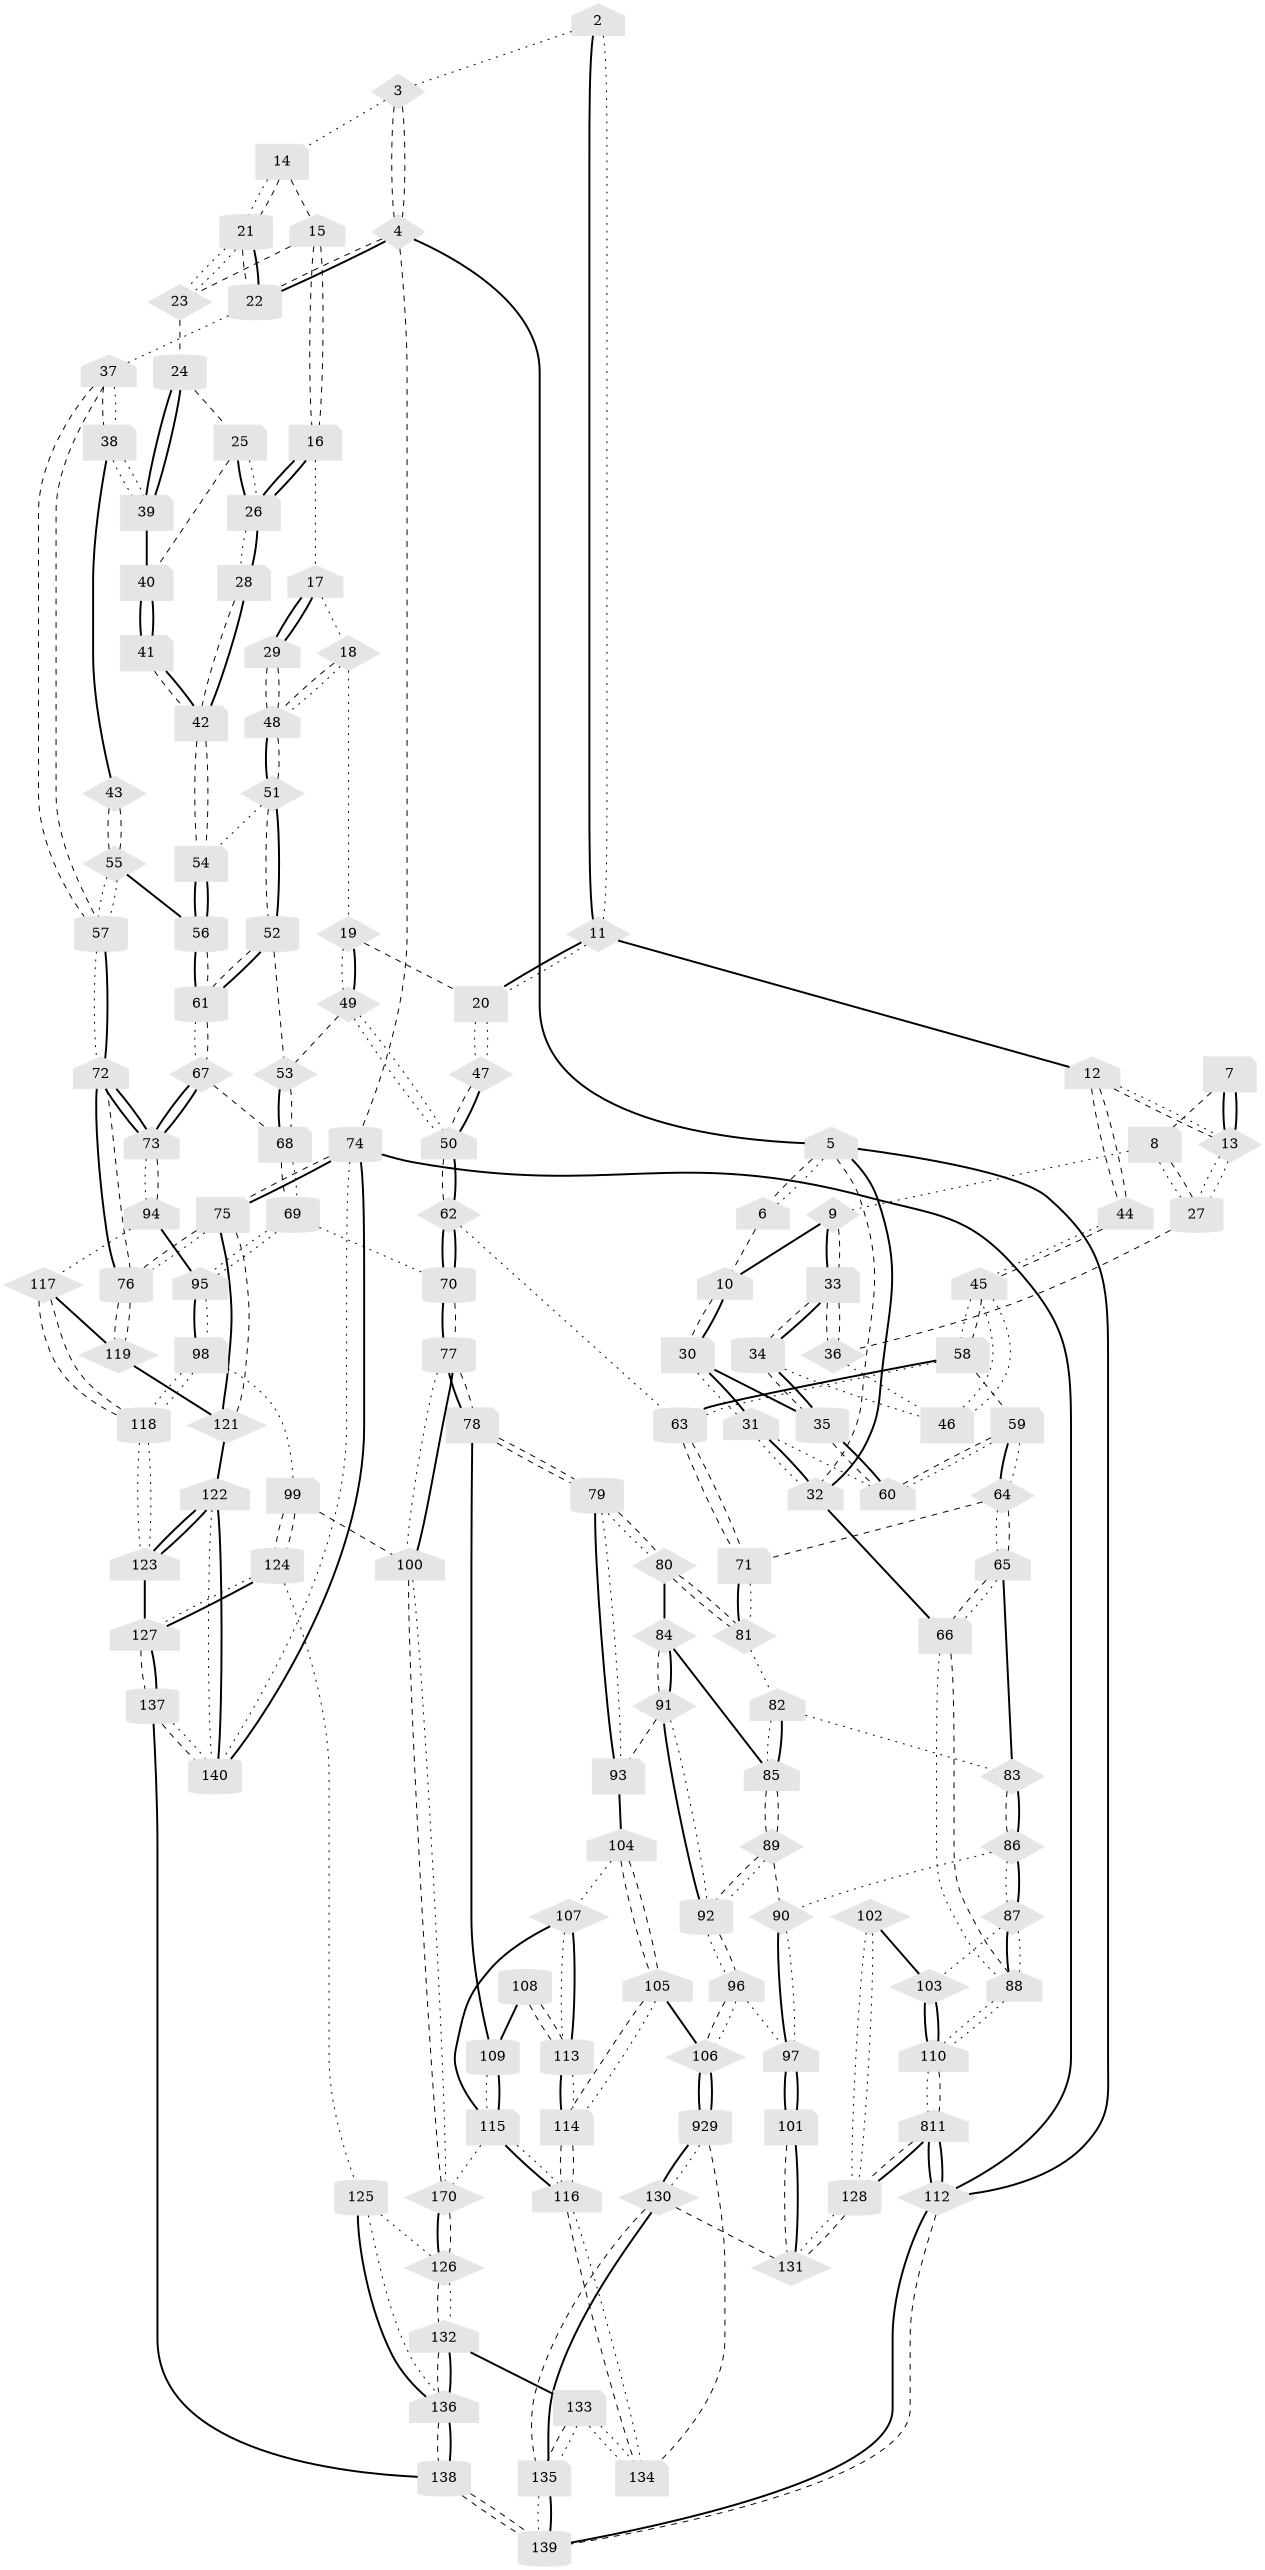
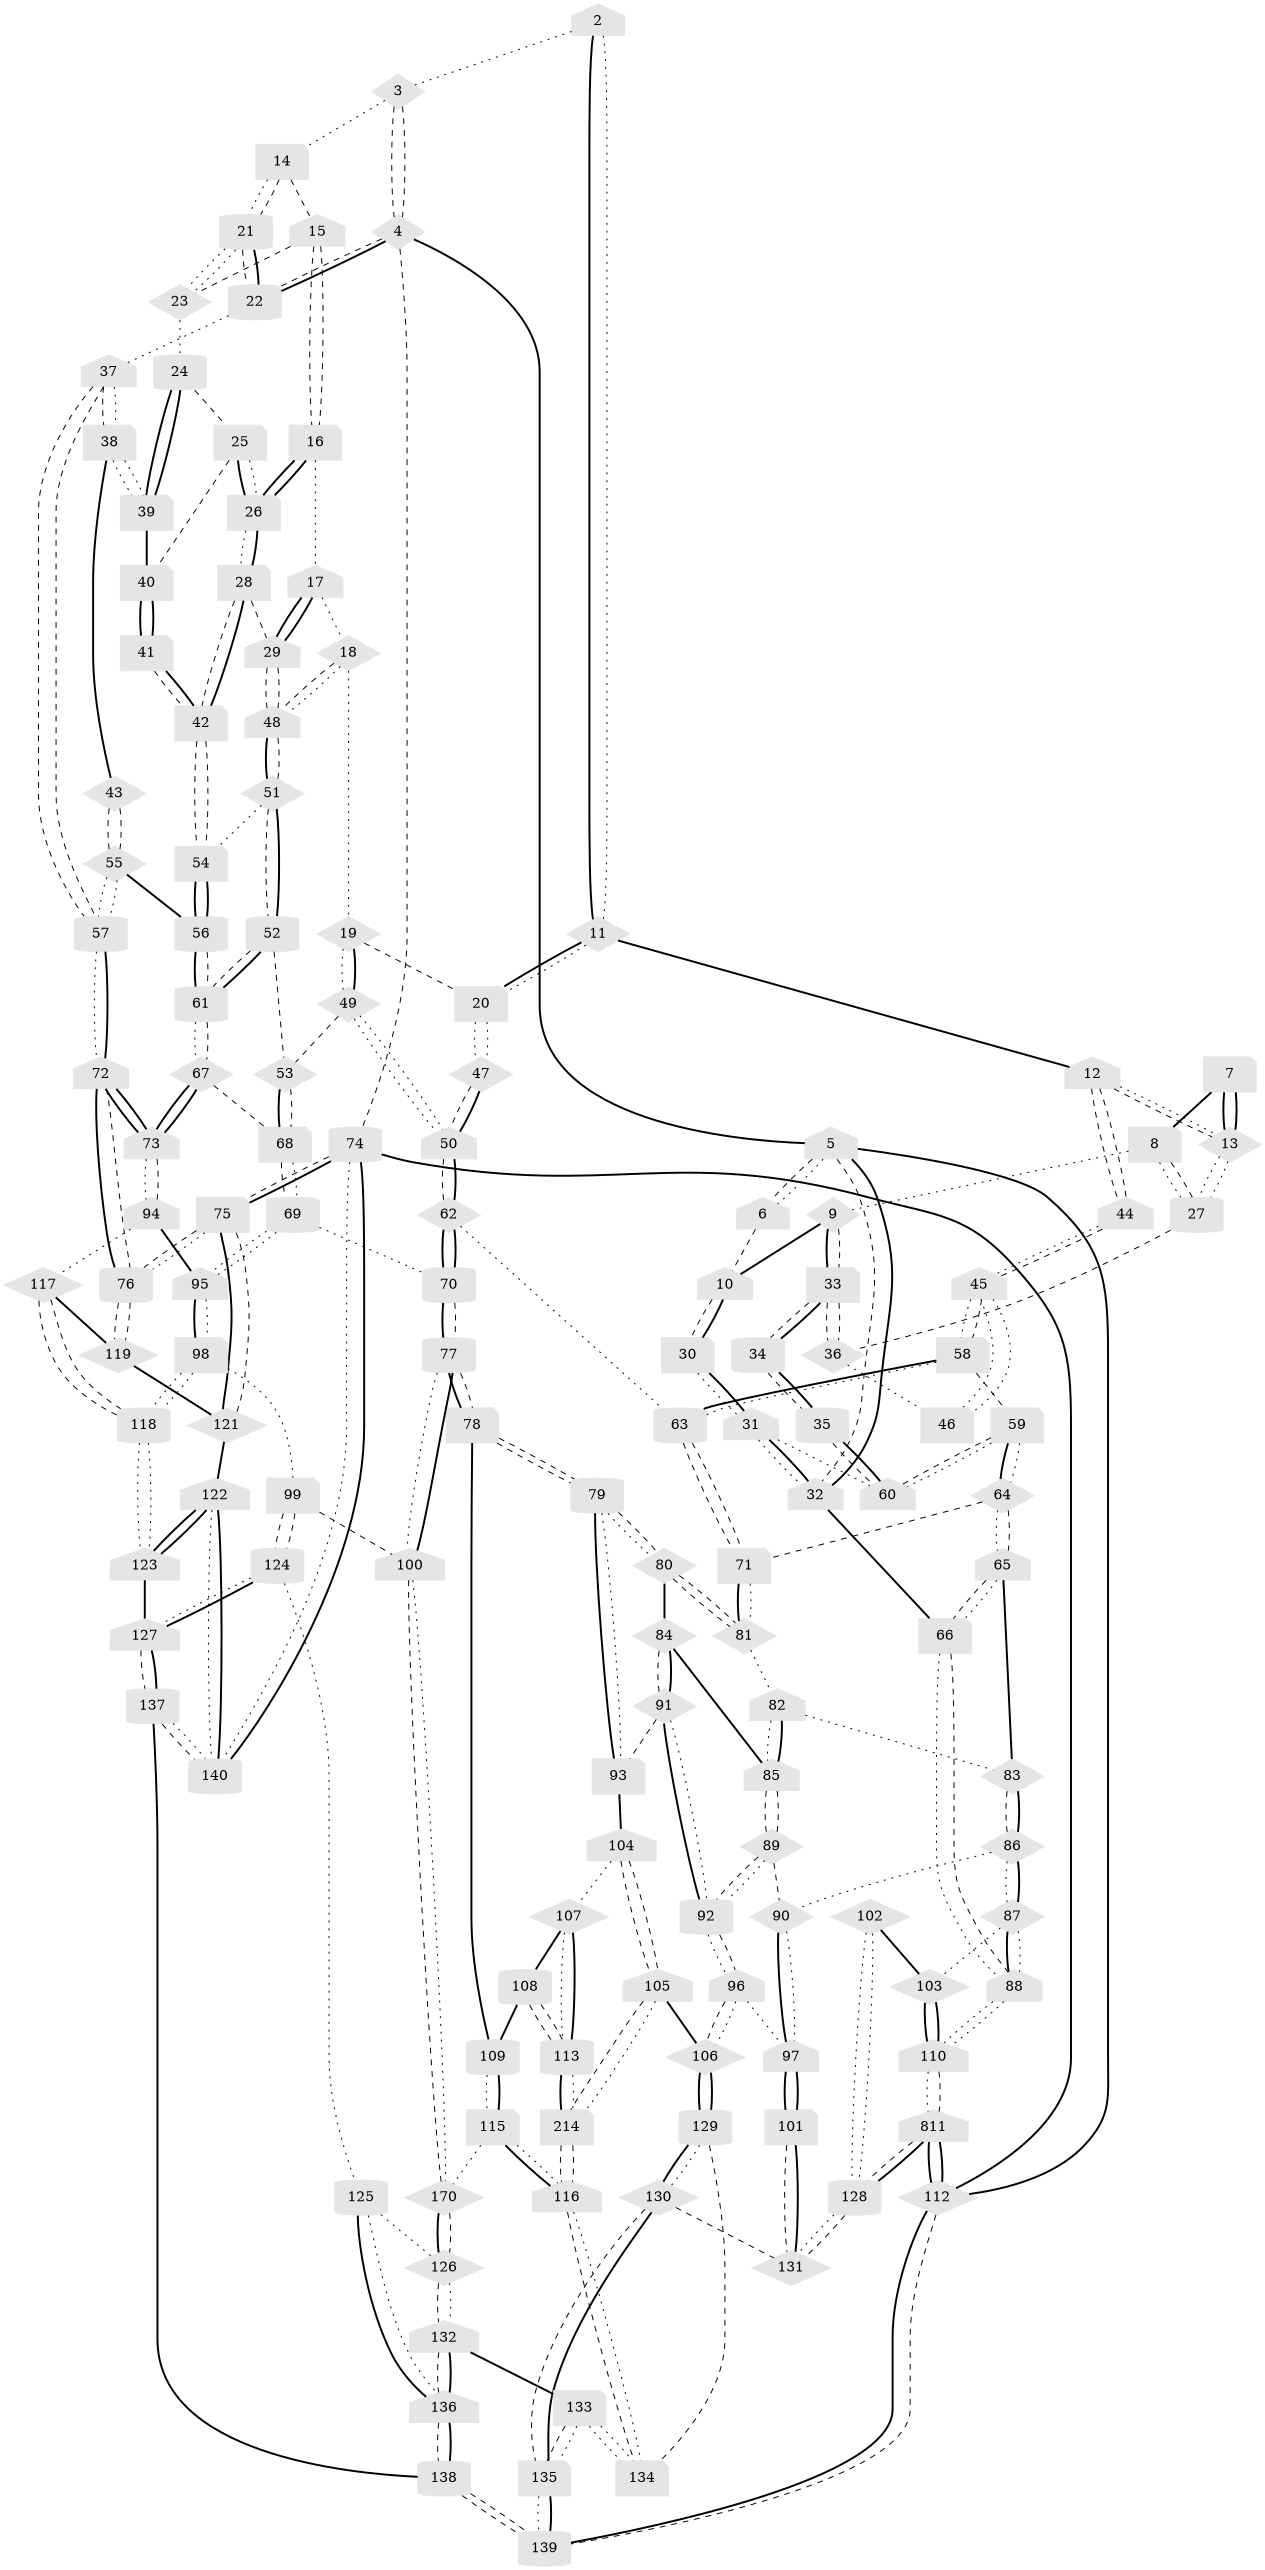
(180, 331) -> (180, 331)
none -> (259, 619)
(1192, 1110) -> (1192, 1110)
(755, 1390) -> none
(852, 1394) -> none
(468, 2003) -> (548, 1950)
(567, 2127) -> (567, 2127)
(705, 2127) -> (705, 2127)
